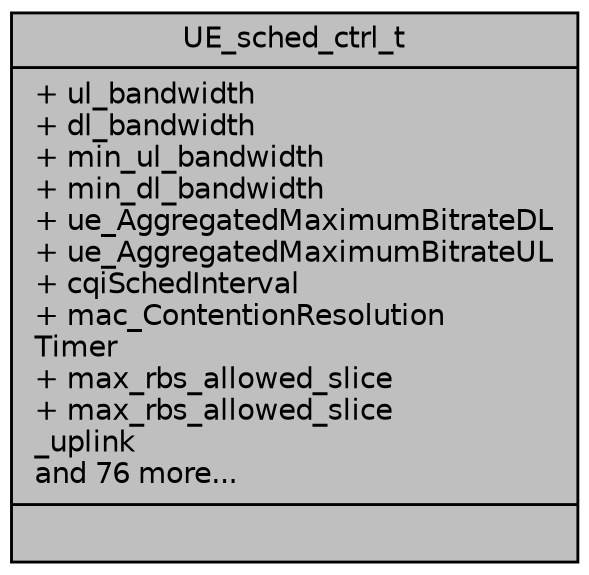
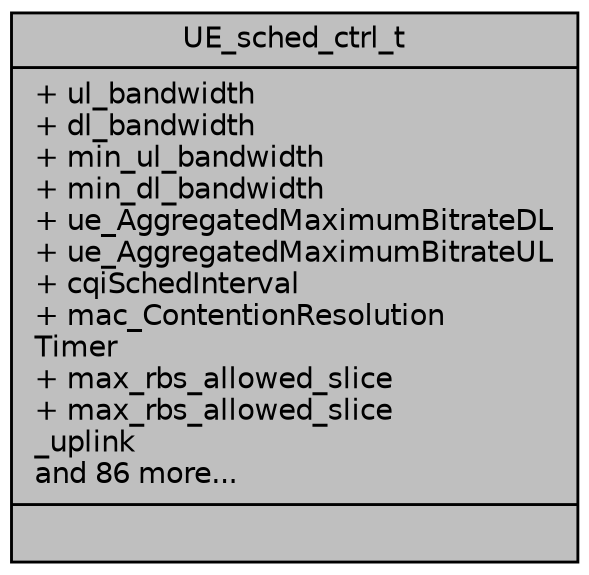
(137, 474) -> (137, 474)
